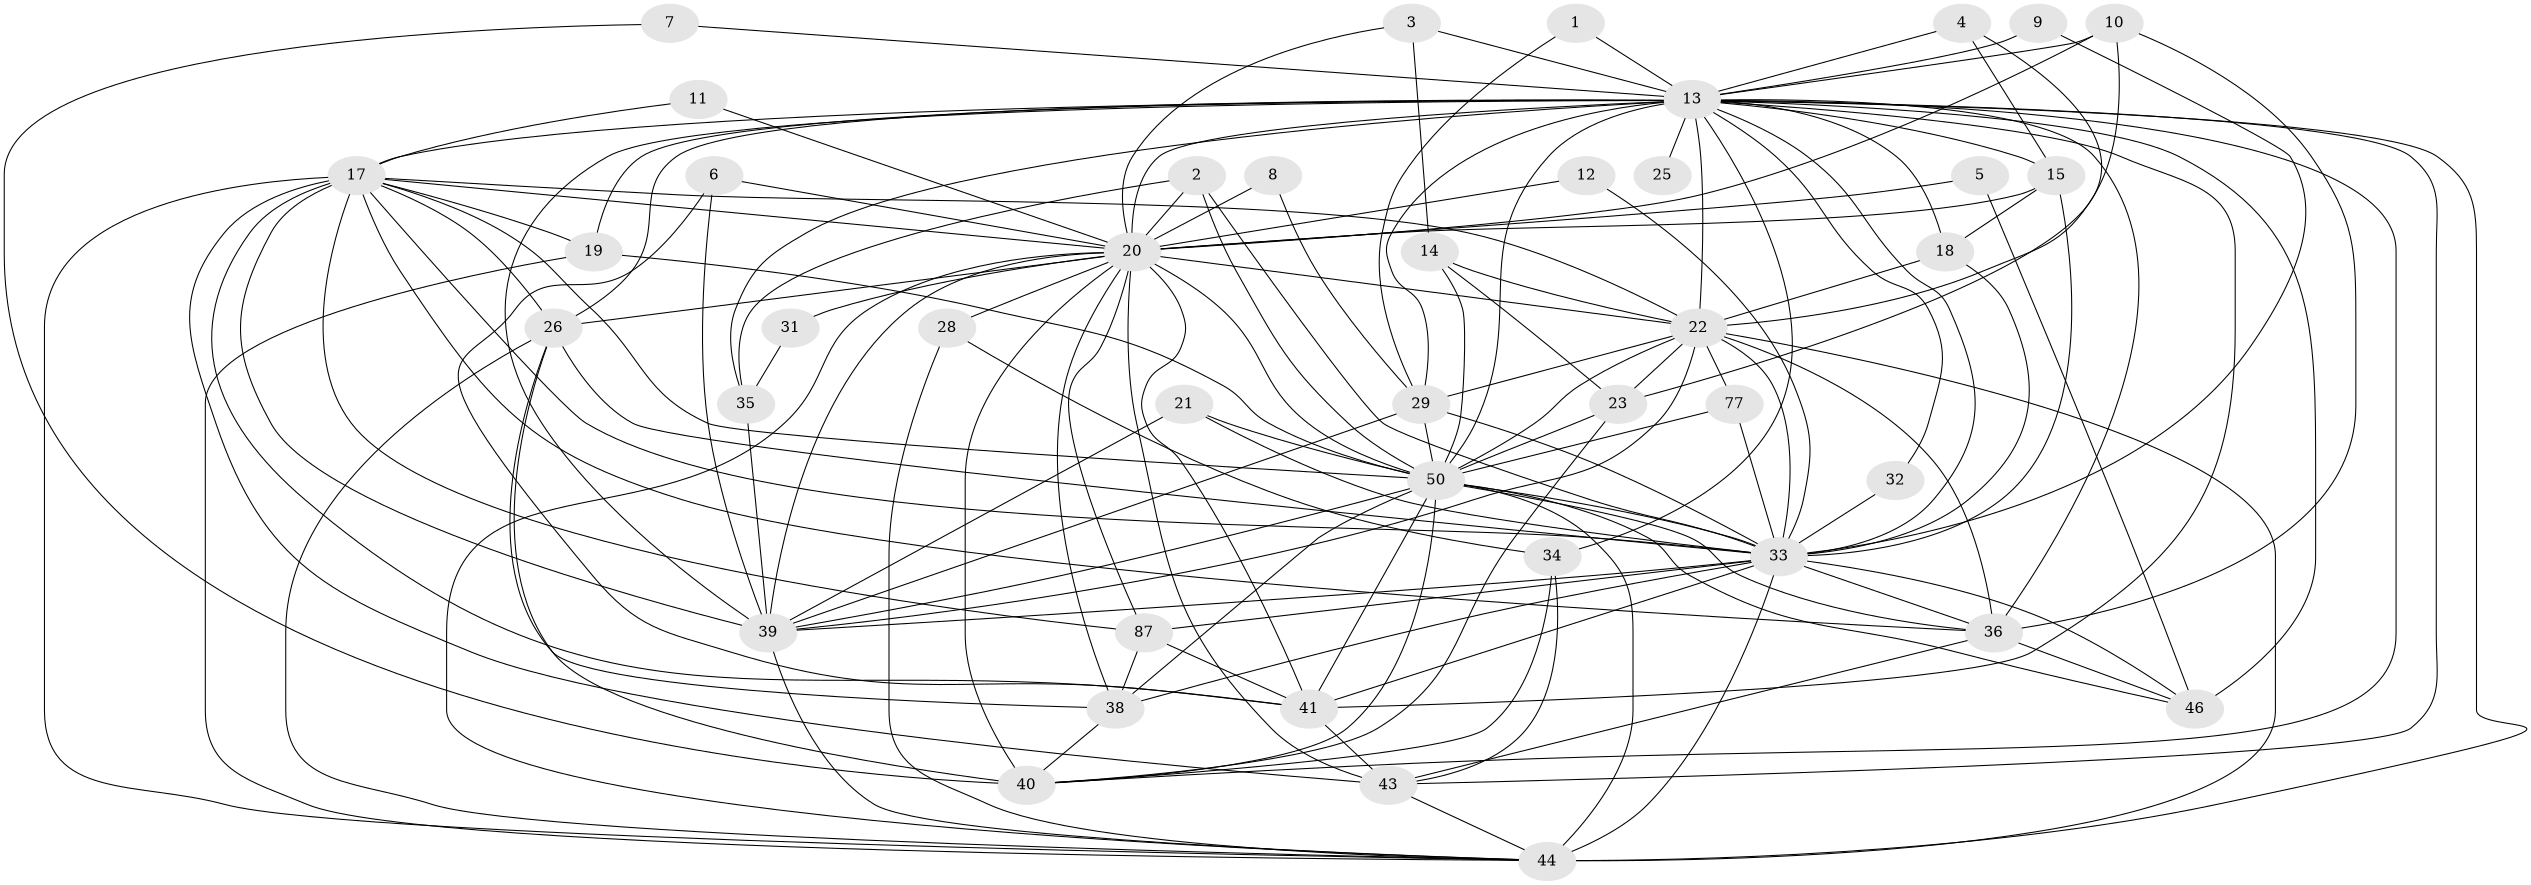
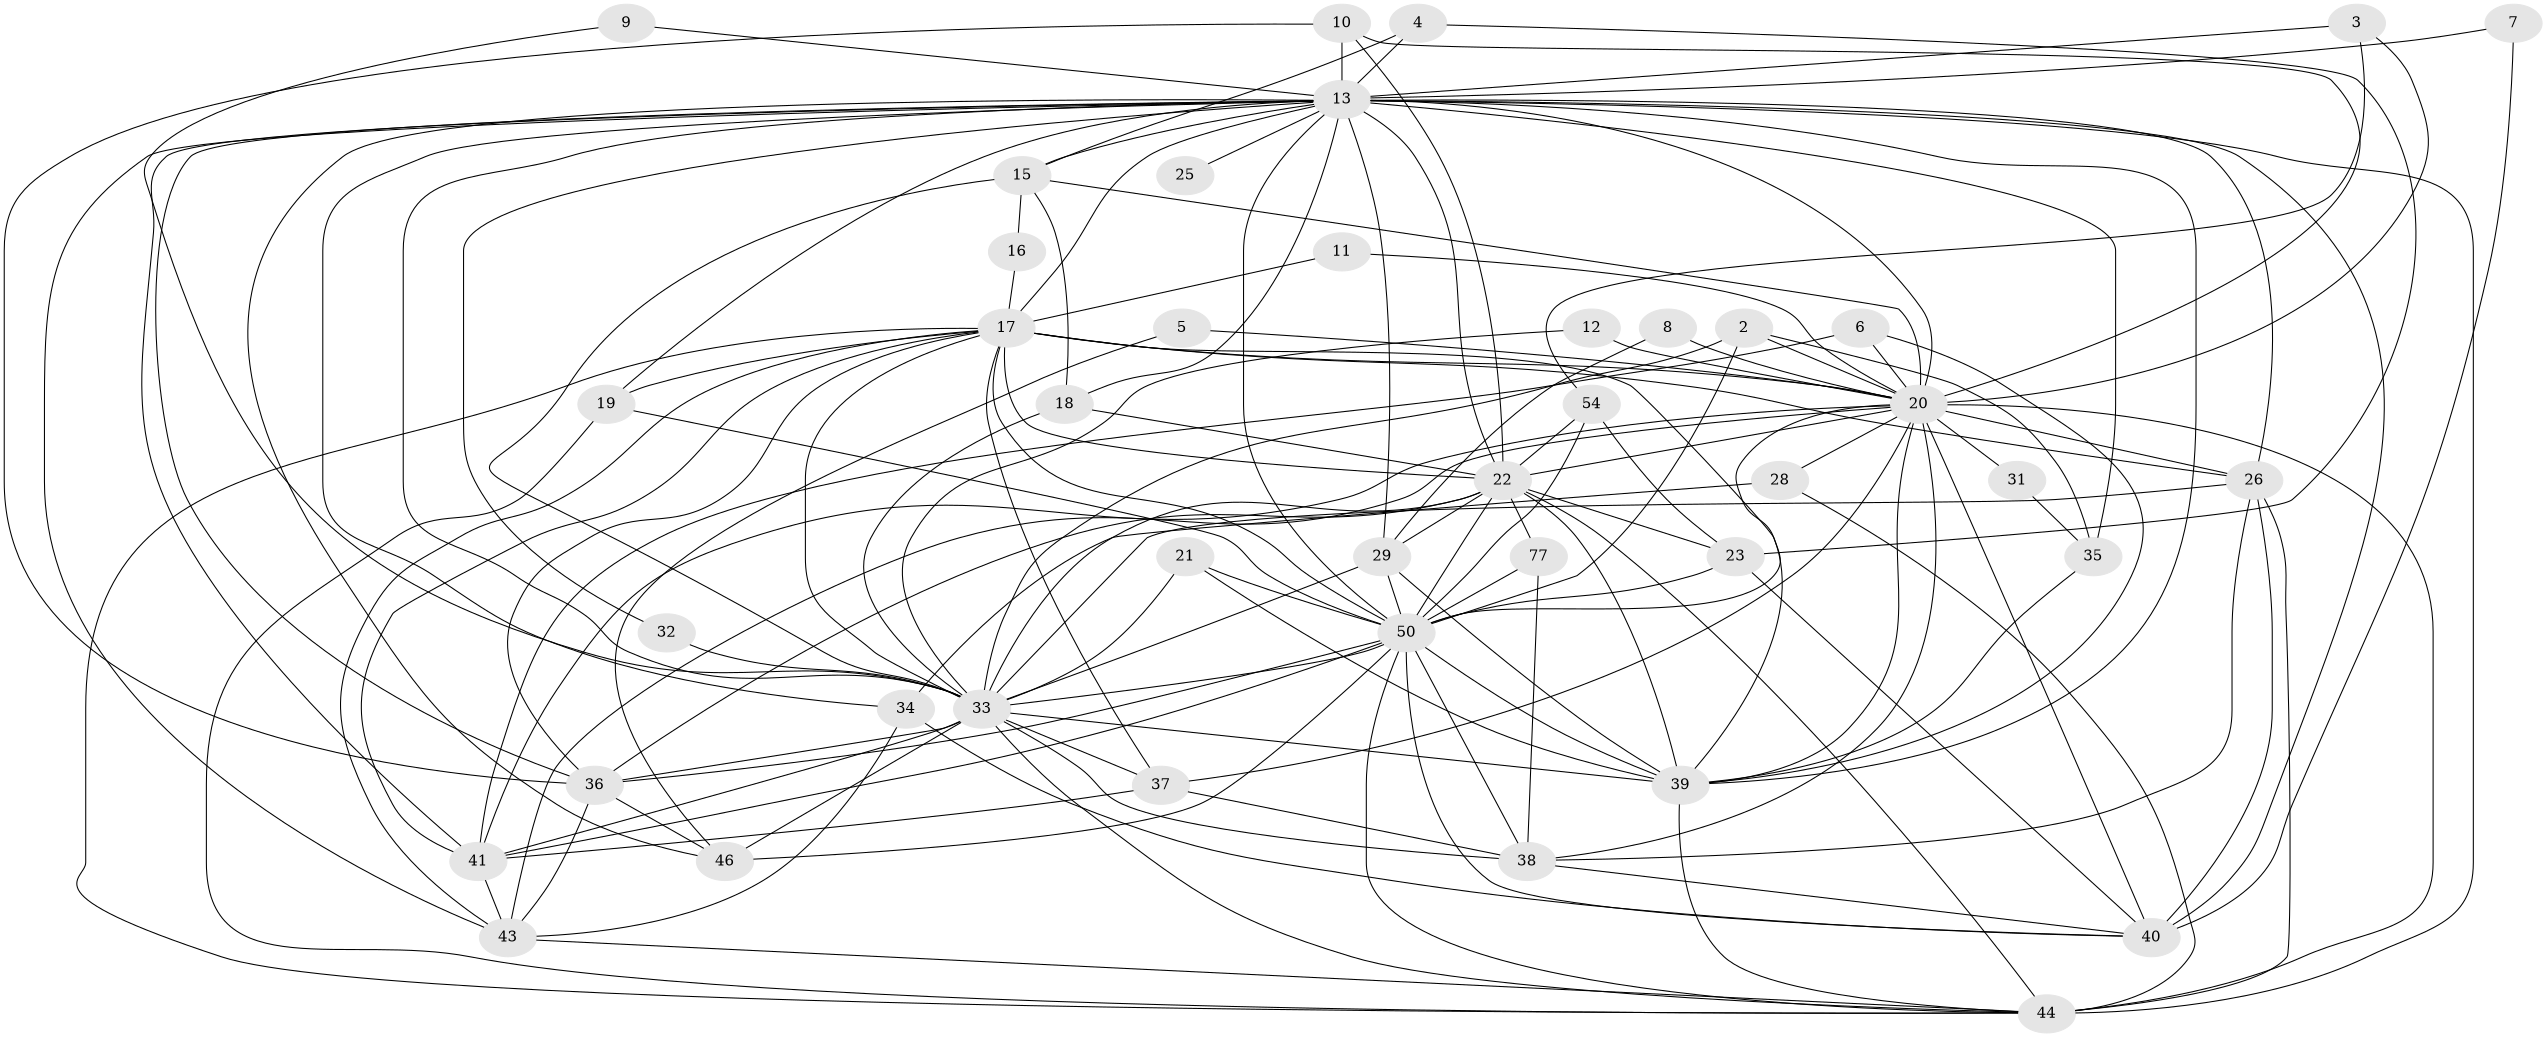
(1576, 23) -> none
none -> (1017, 252)
(1430, 252) -> (1592, 404)
(1757, 480) -> (1534, 696)
(1144, 633) -> (1161, 785)
